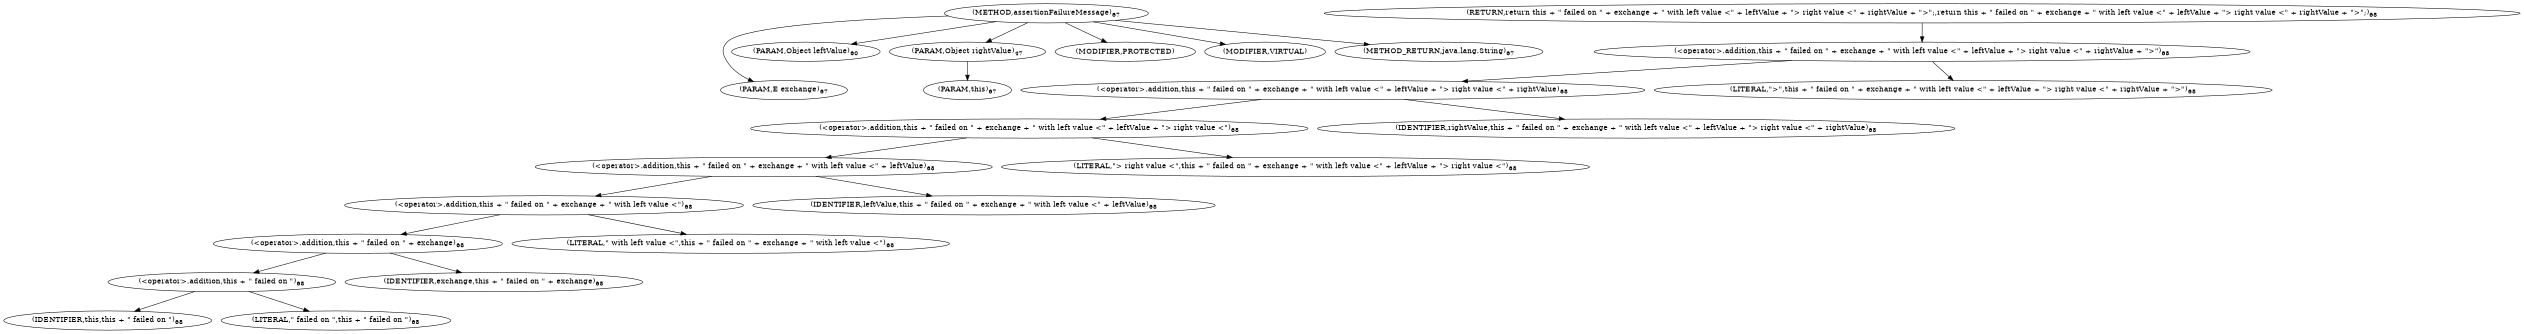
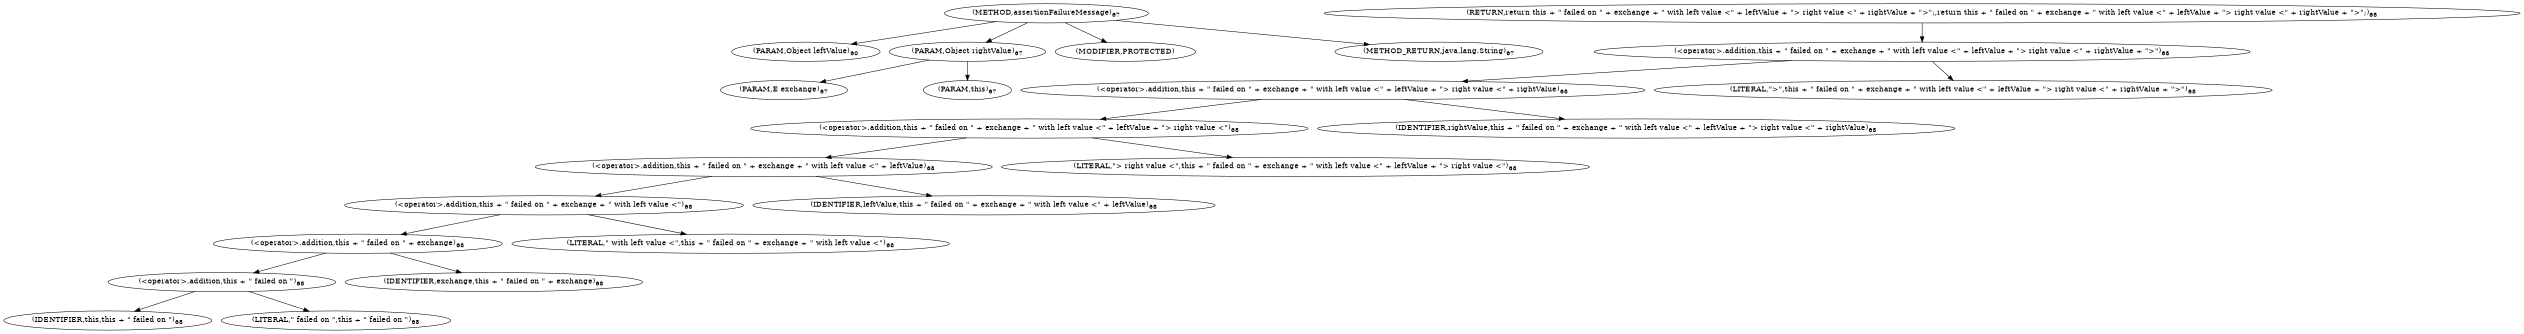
(812, 24) -> (877, 71)
(1019, 51) -> (1019, 51)
(1265, 52) -> none
